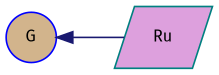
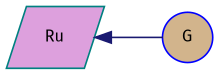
(99, 37) -> (137, 37)
